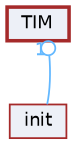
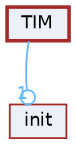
(50, 80) -> (26, 66)
